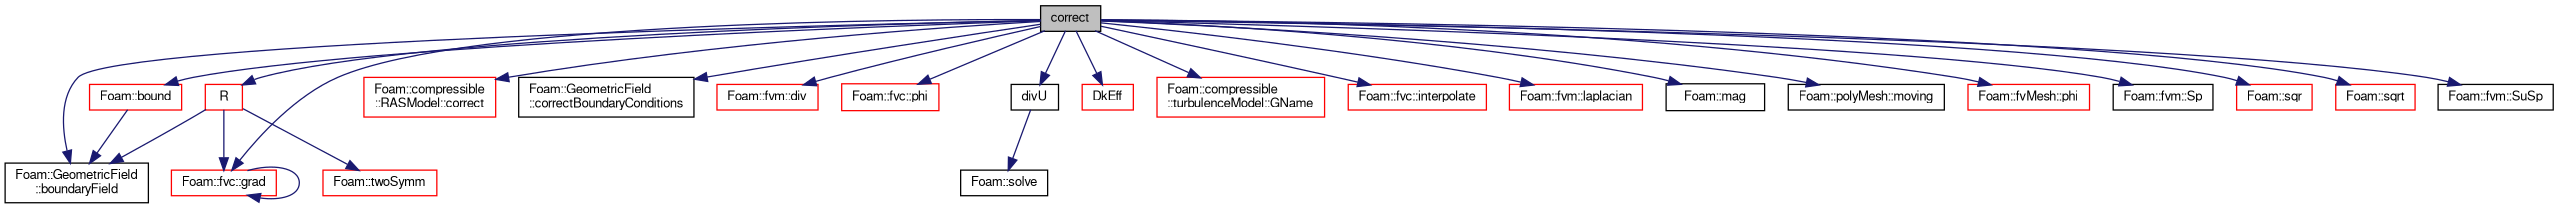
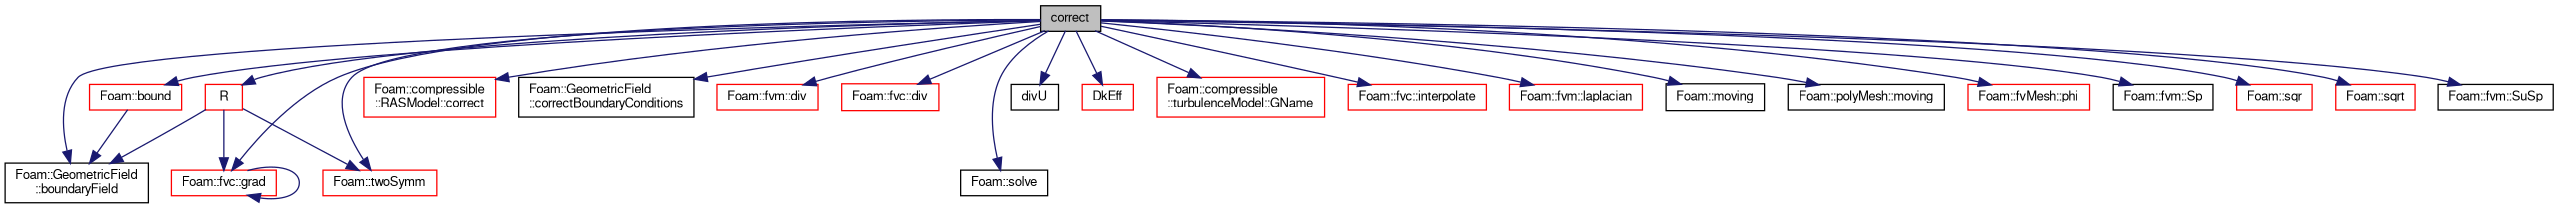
none -> (649, 31)
(890, 97) -> (890, 97)
(1715, 97) -> (1715, 97)
(1022, 134) -> (998, 84)
